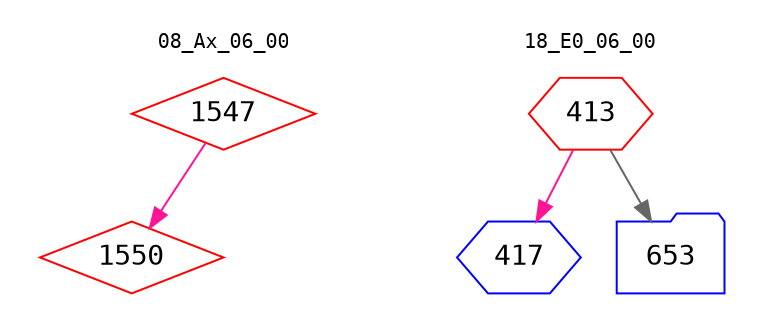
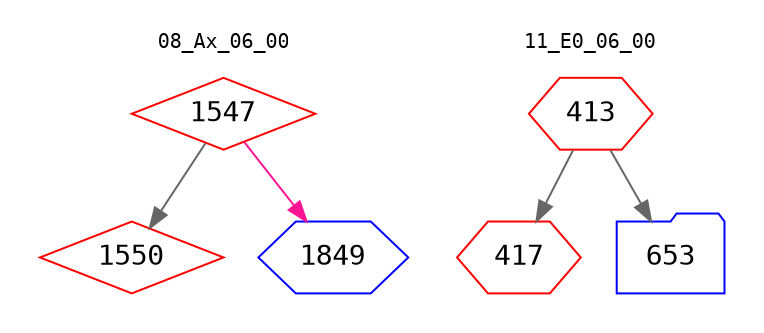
(591, 43) -> (591, 43)
(183, 177) -> (183, 177)
(559, 177) -> (559, 177)
none -> (333, 257)
(519, 257) -> (519, 257)
